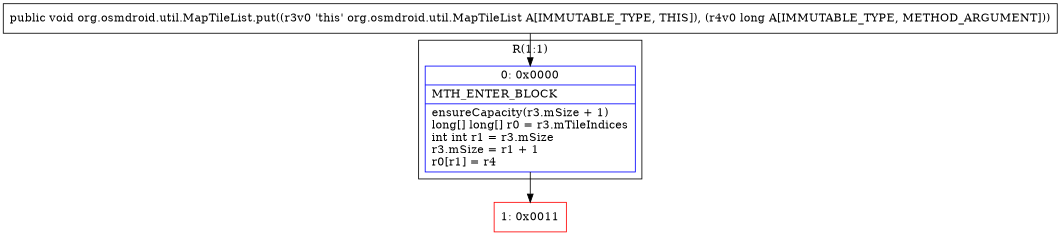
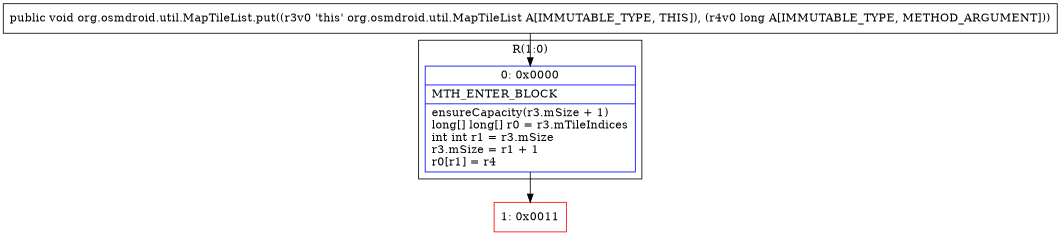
(530, 50) -> (530, 50)
